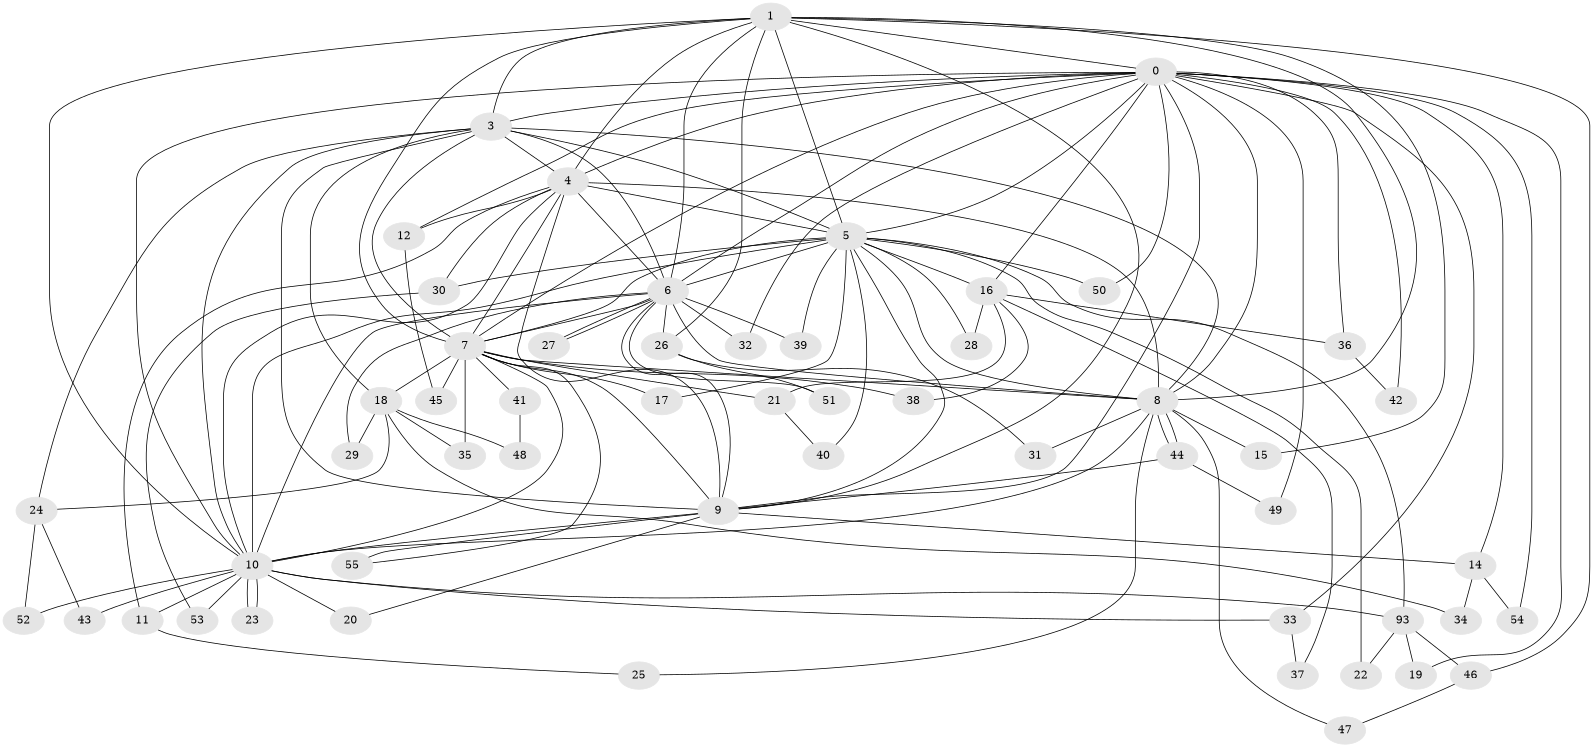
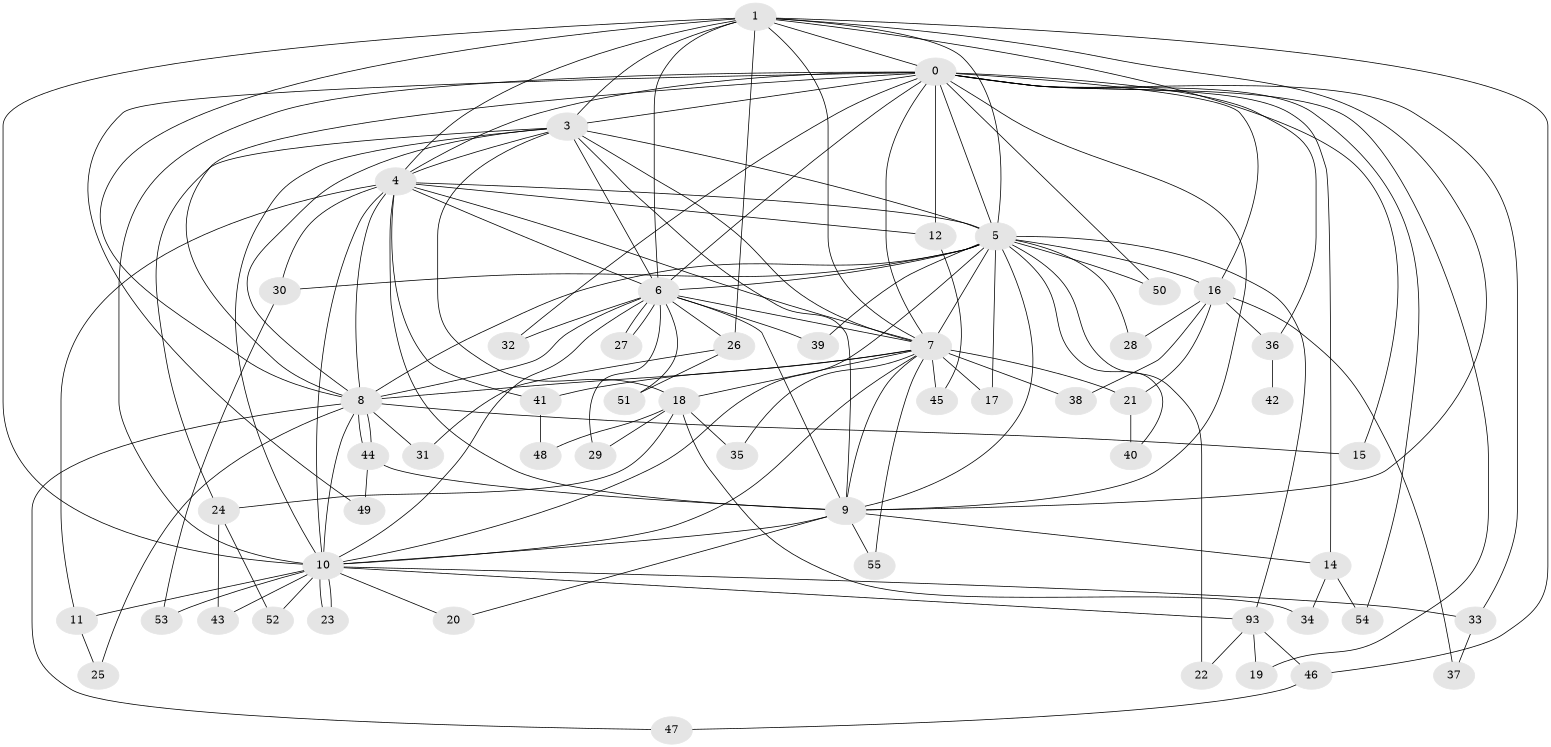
(1370, 165) -> none
none -> (409, 330)
